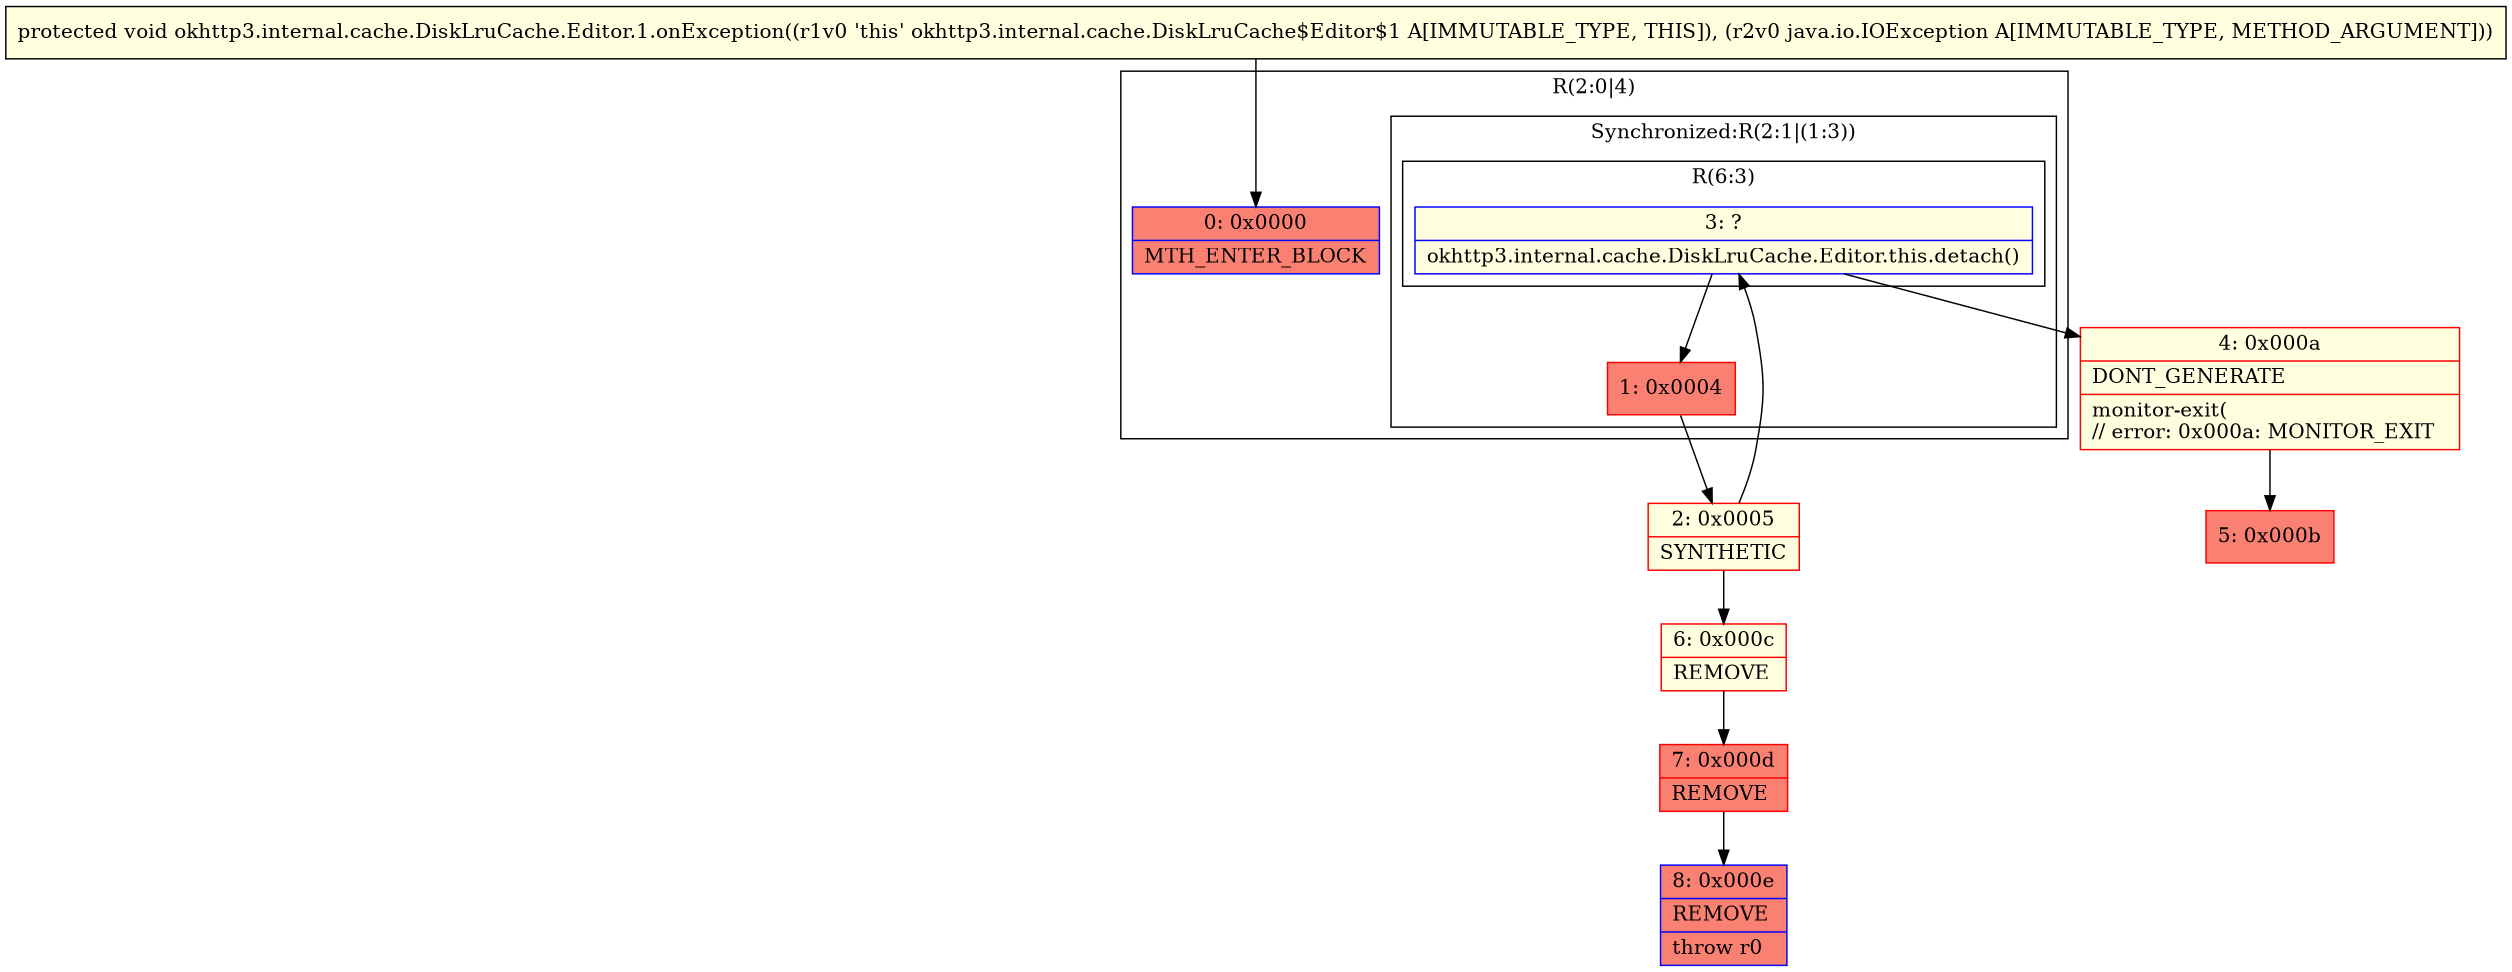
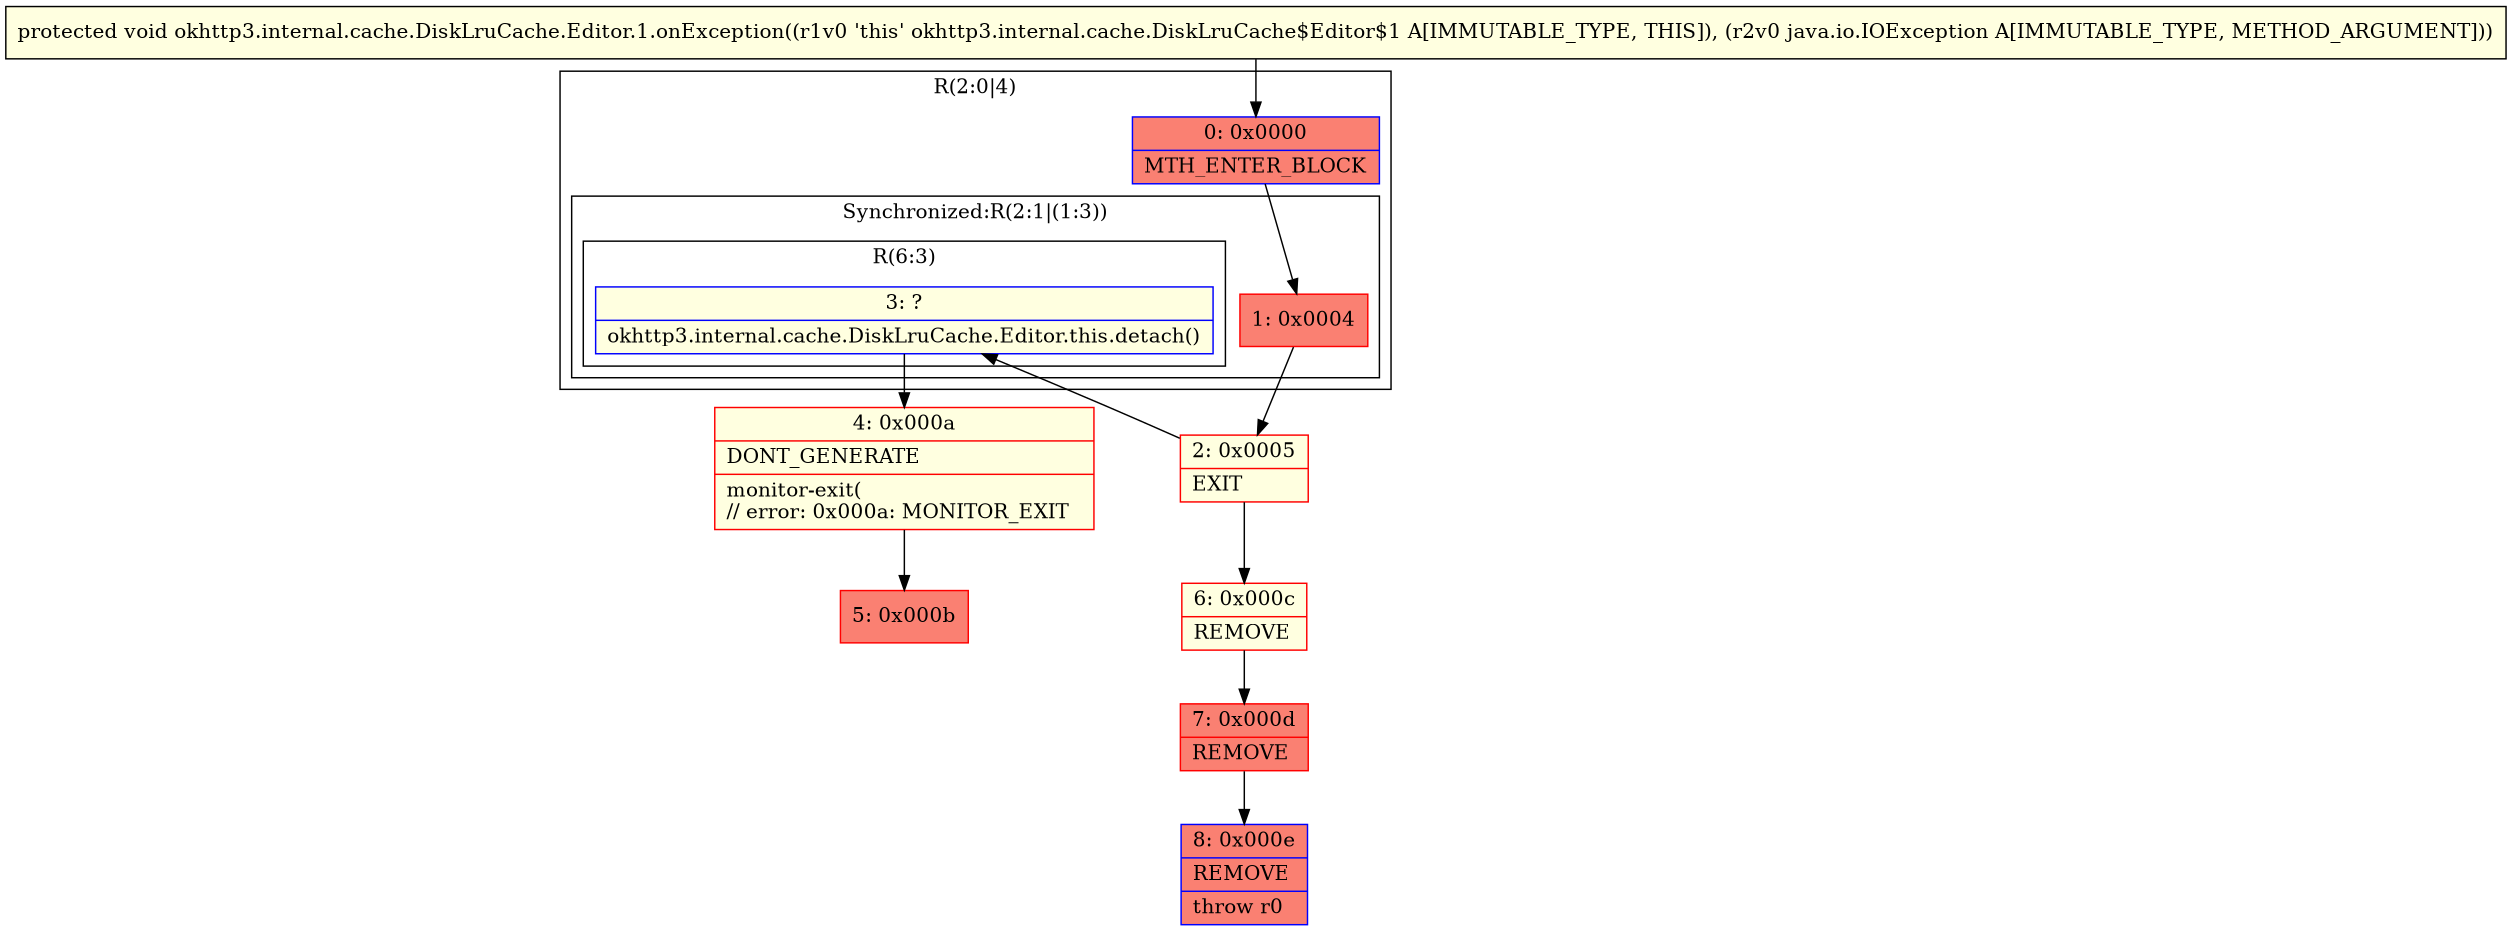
(1699, 311) -> (1279, 232)
(1724, 553) -> (1217, 485)
